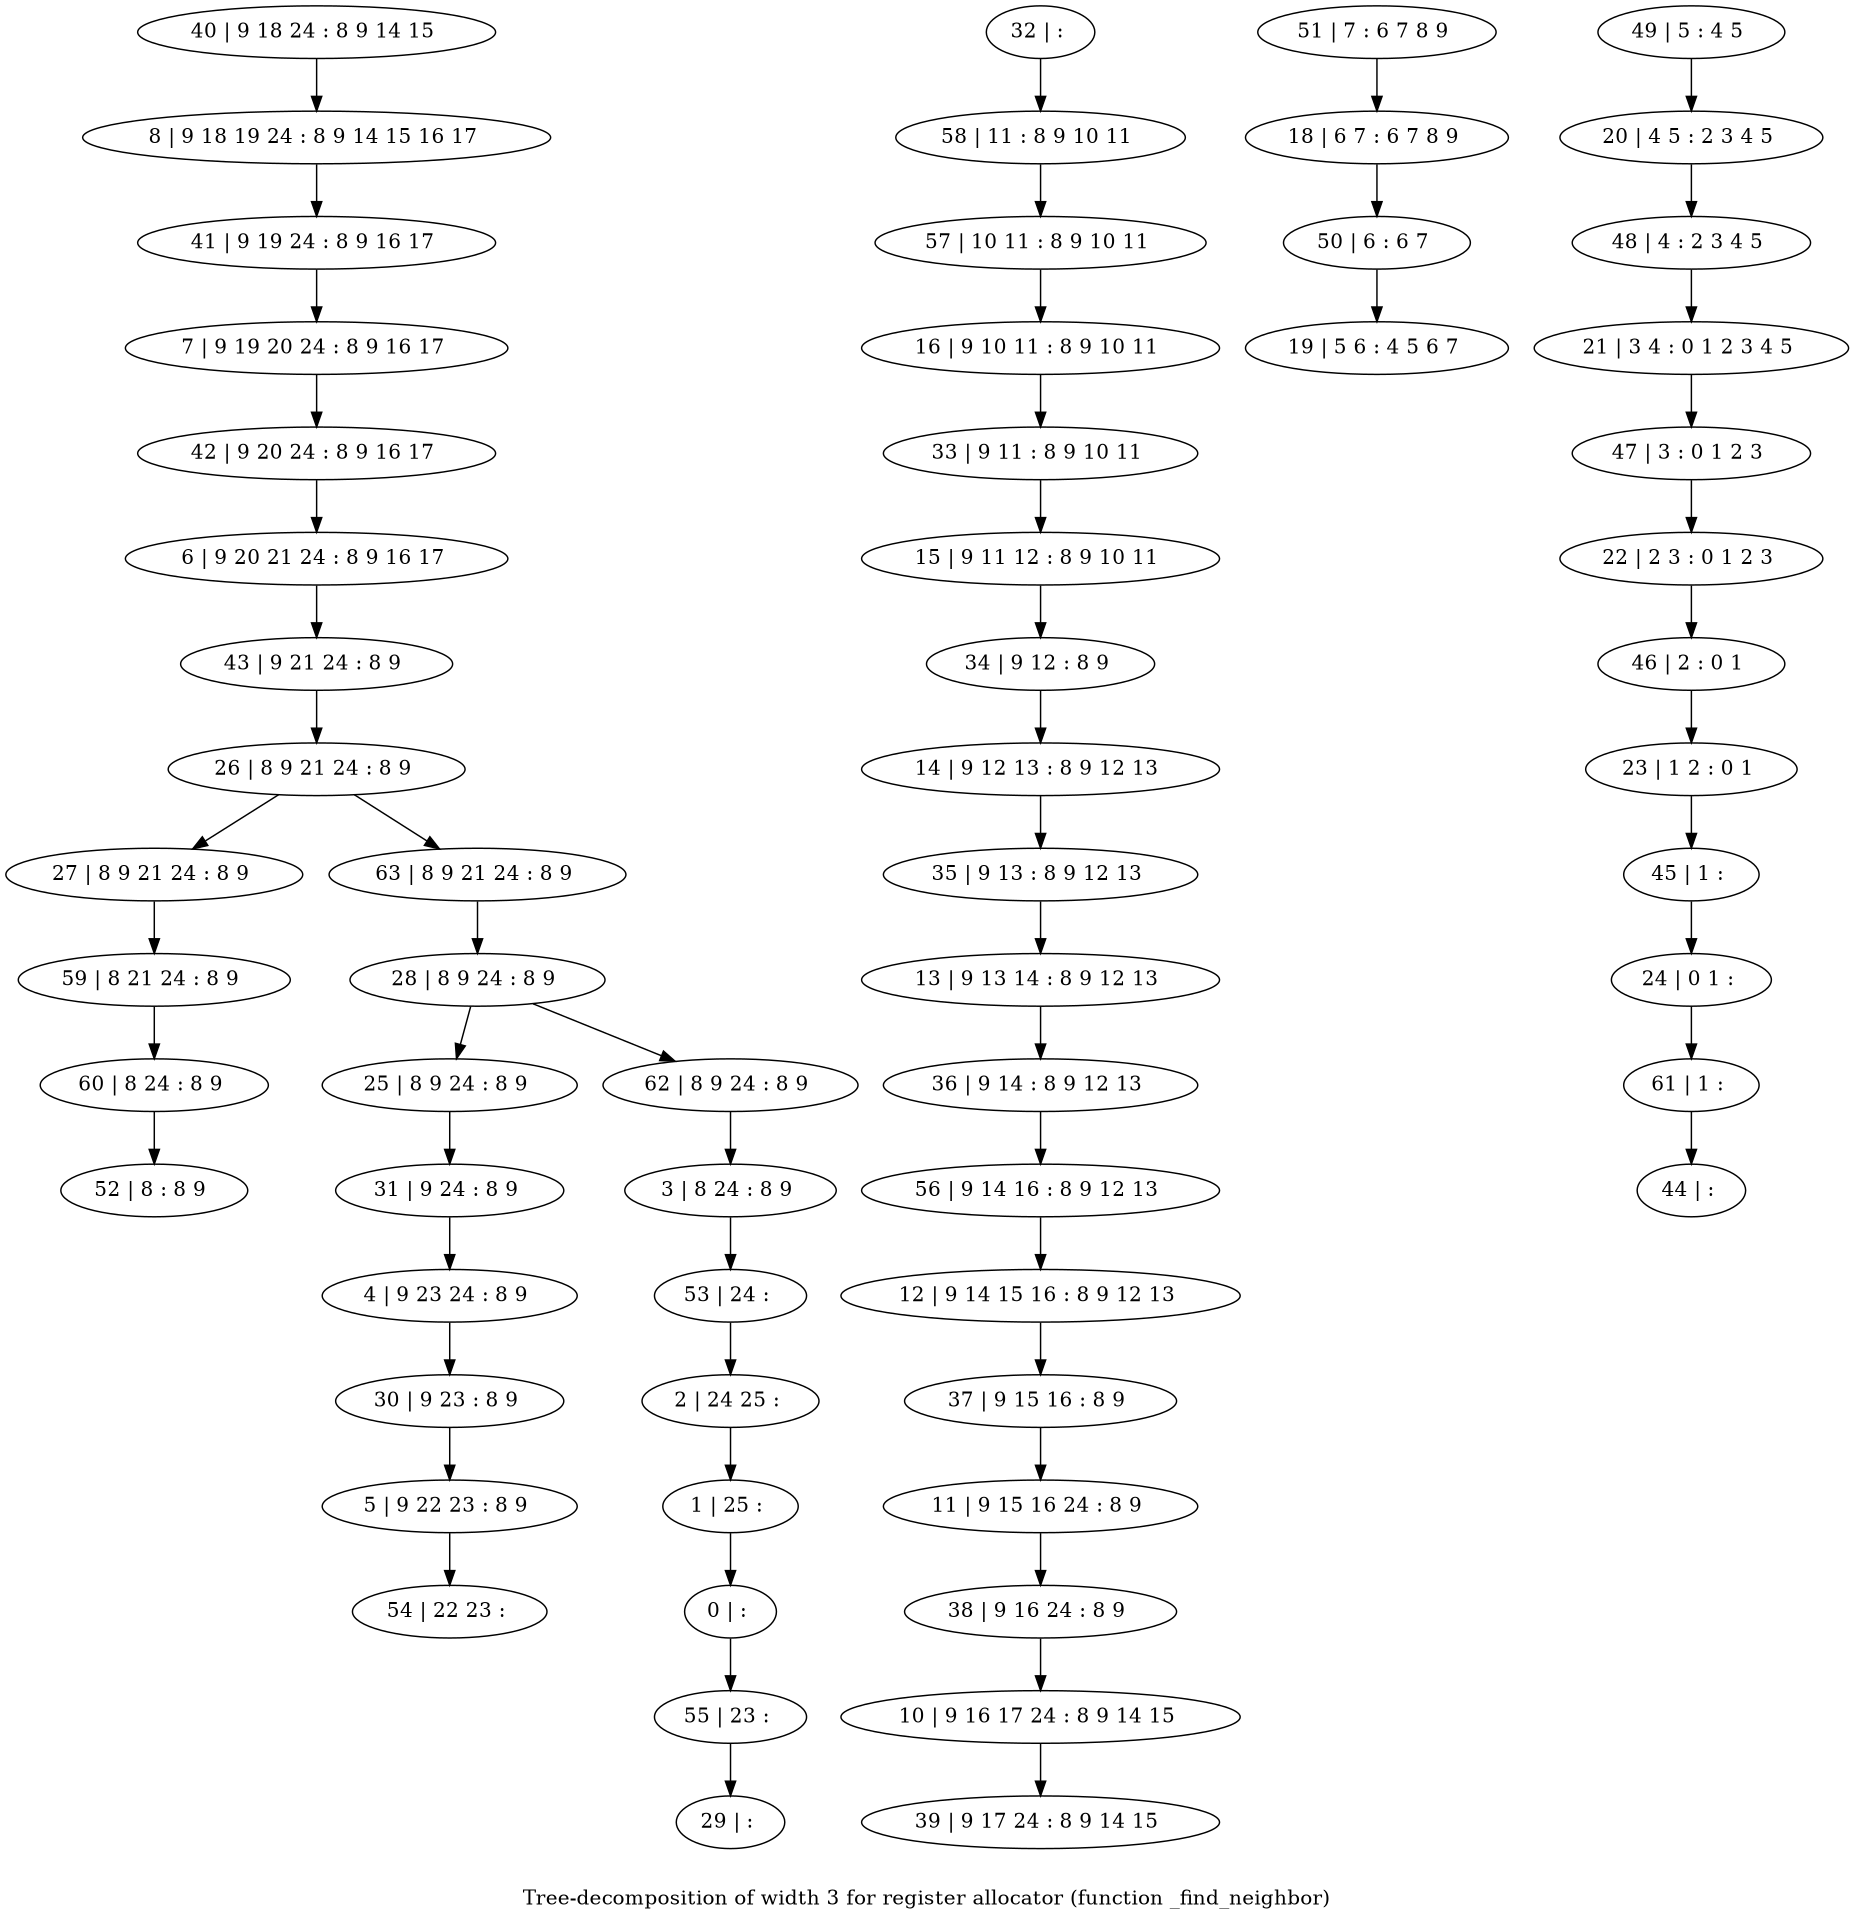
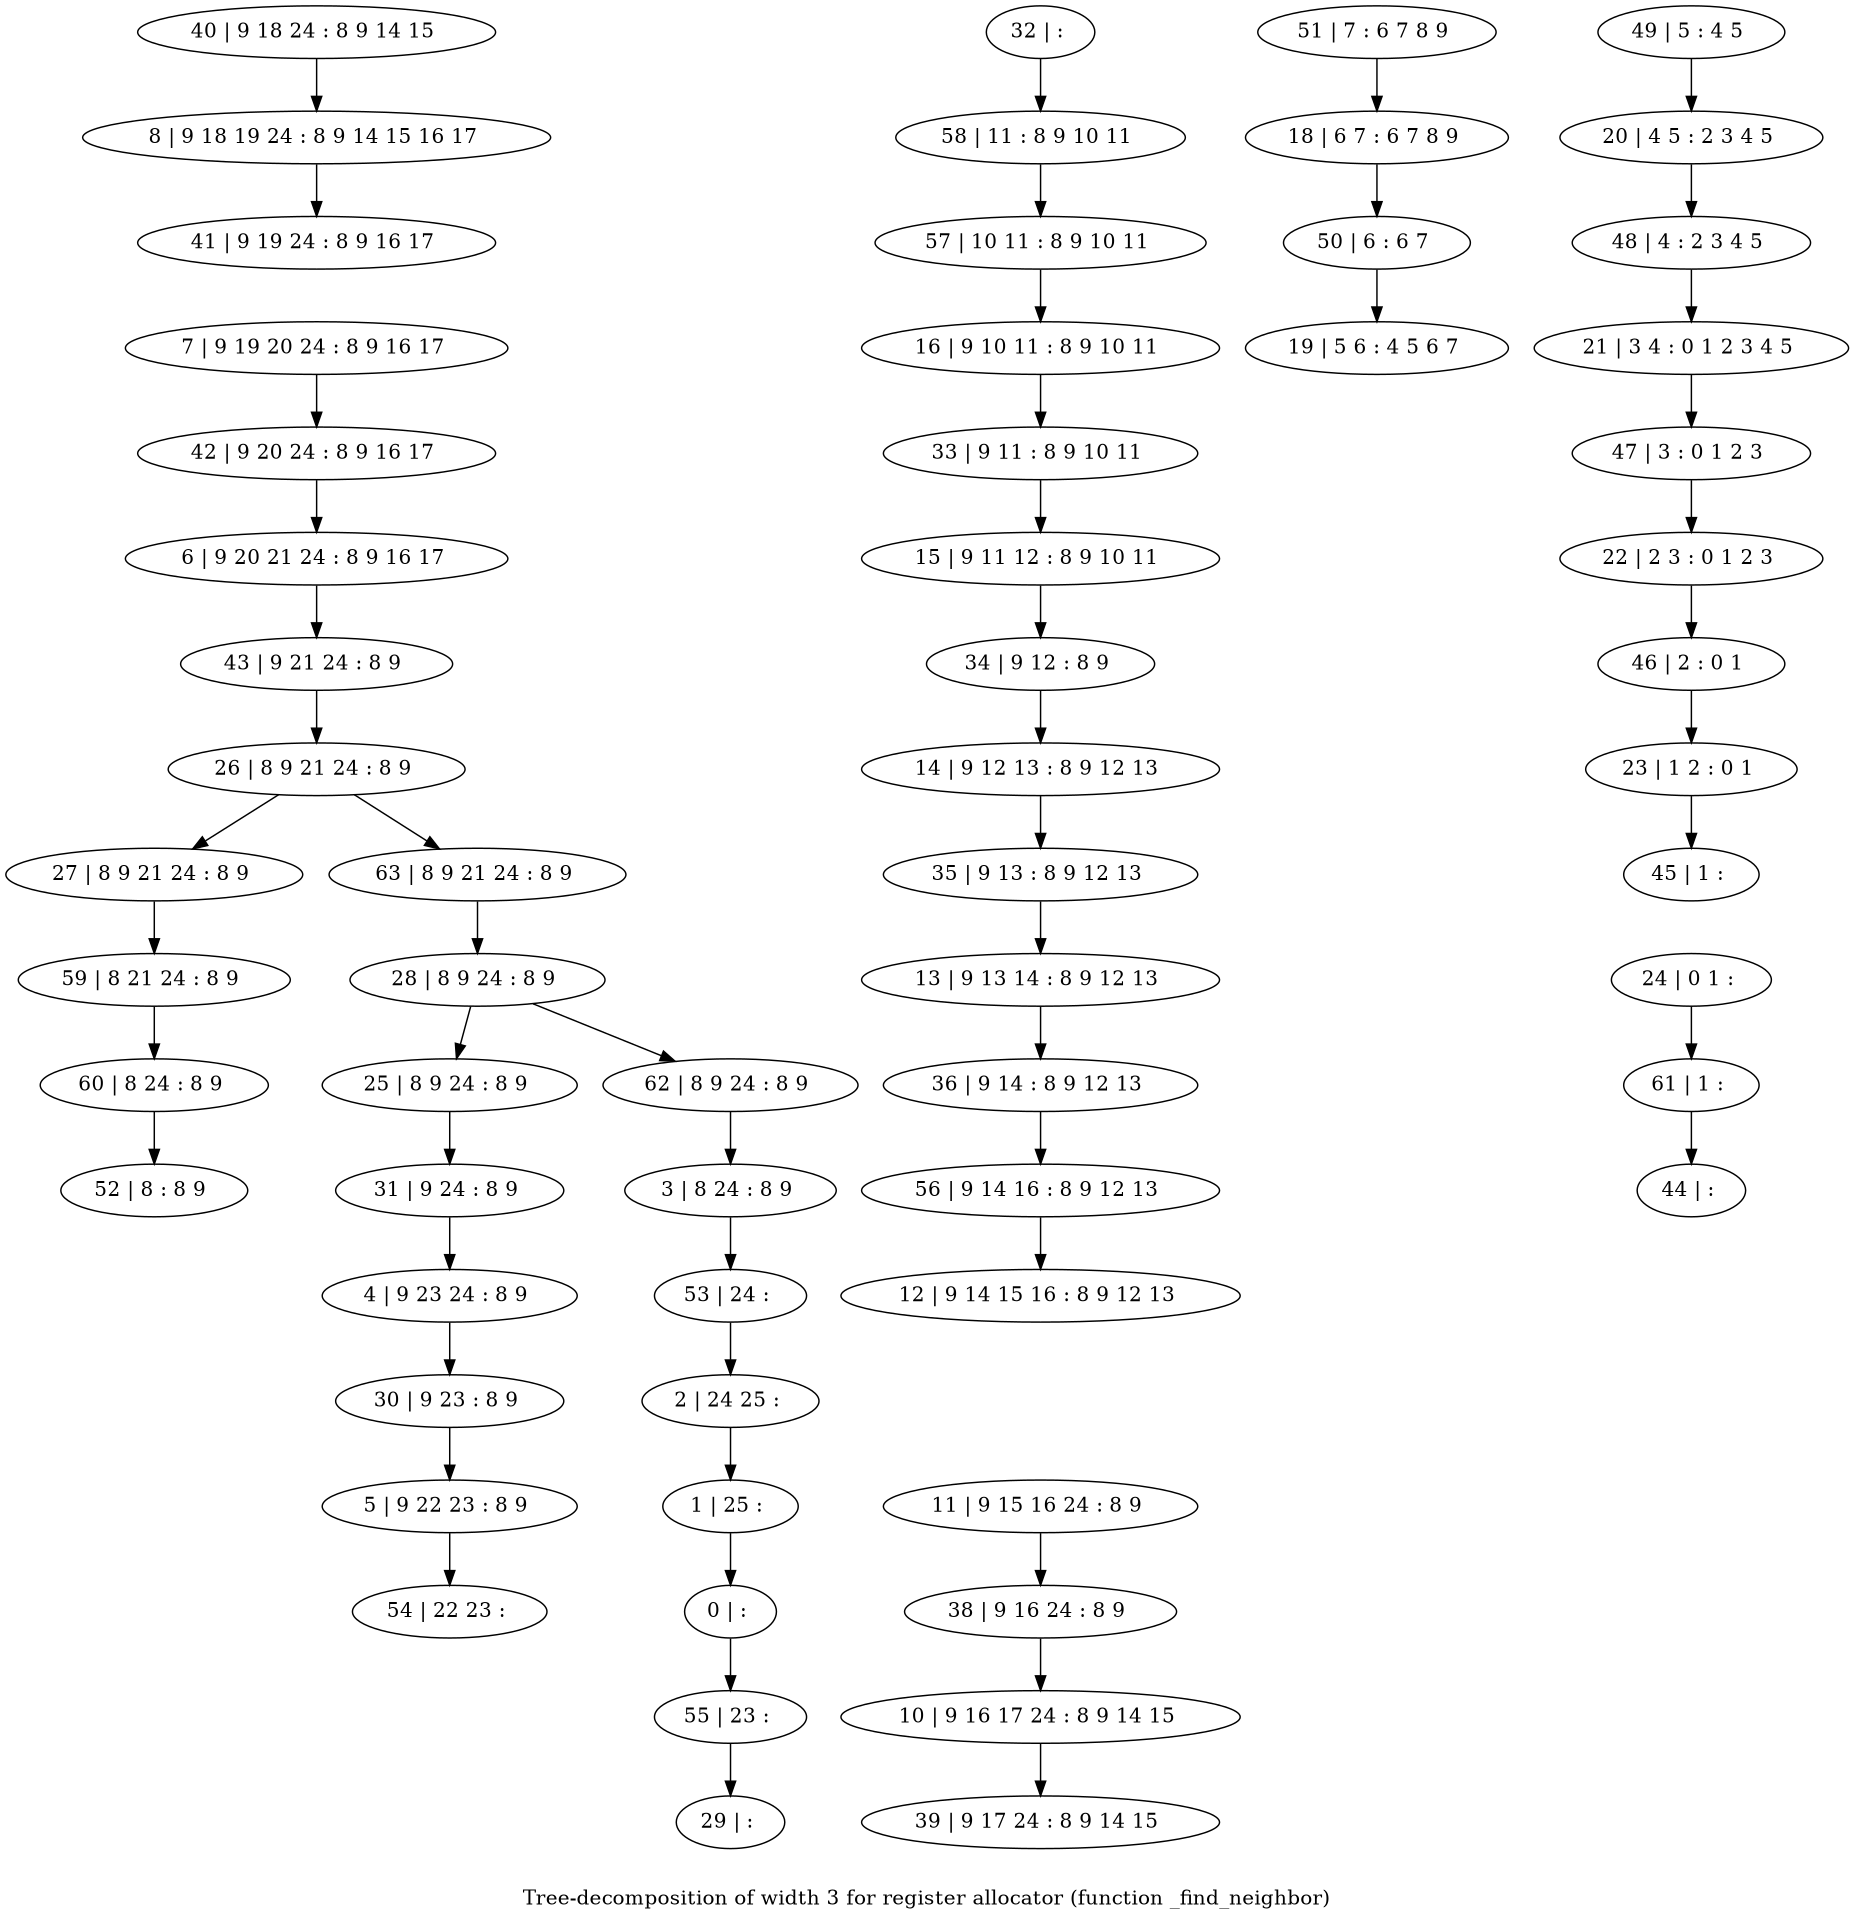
(317, 288) -> none
(1691, 920) -> none
(1041, 1401) -> none
